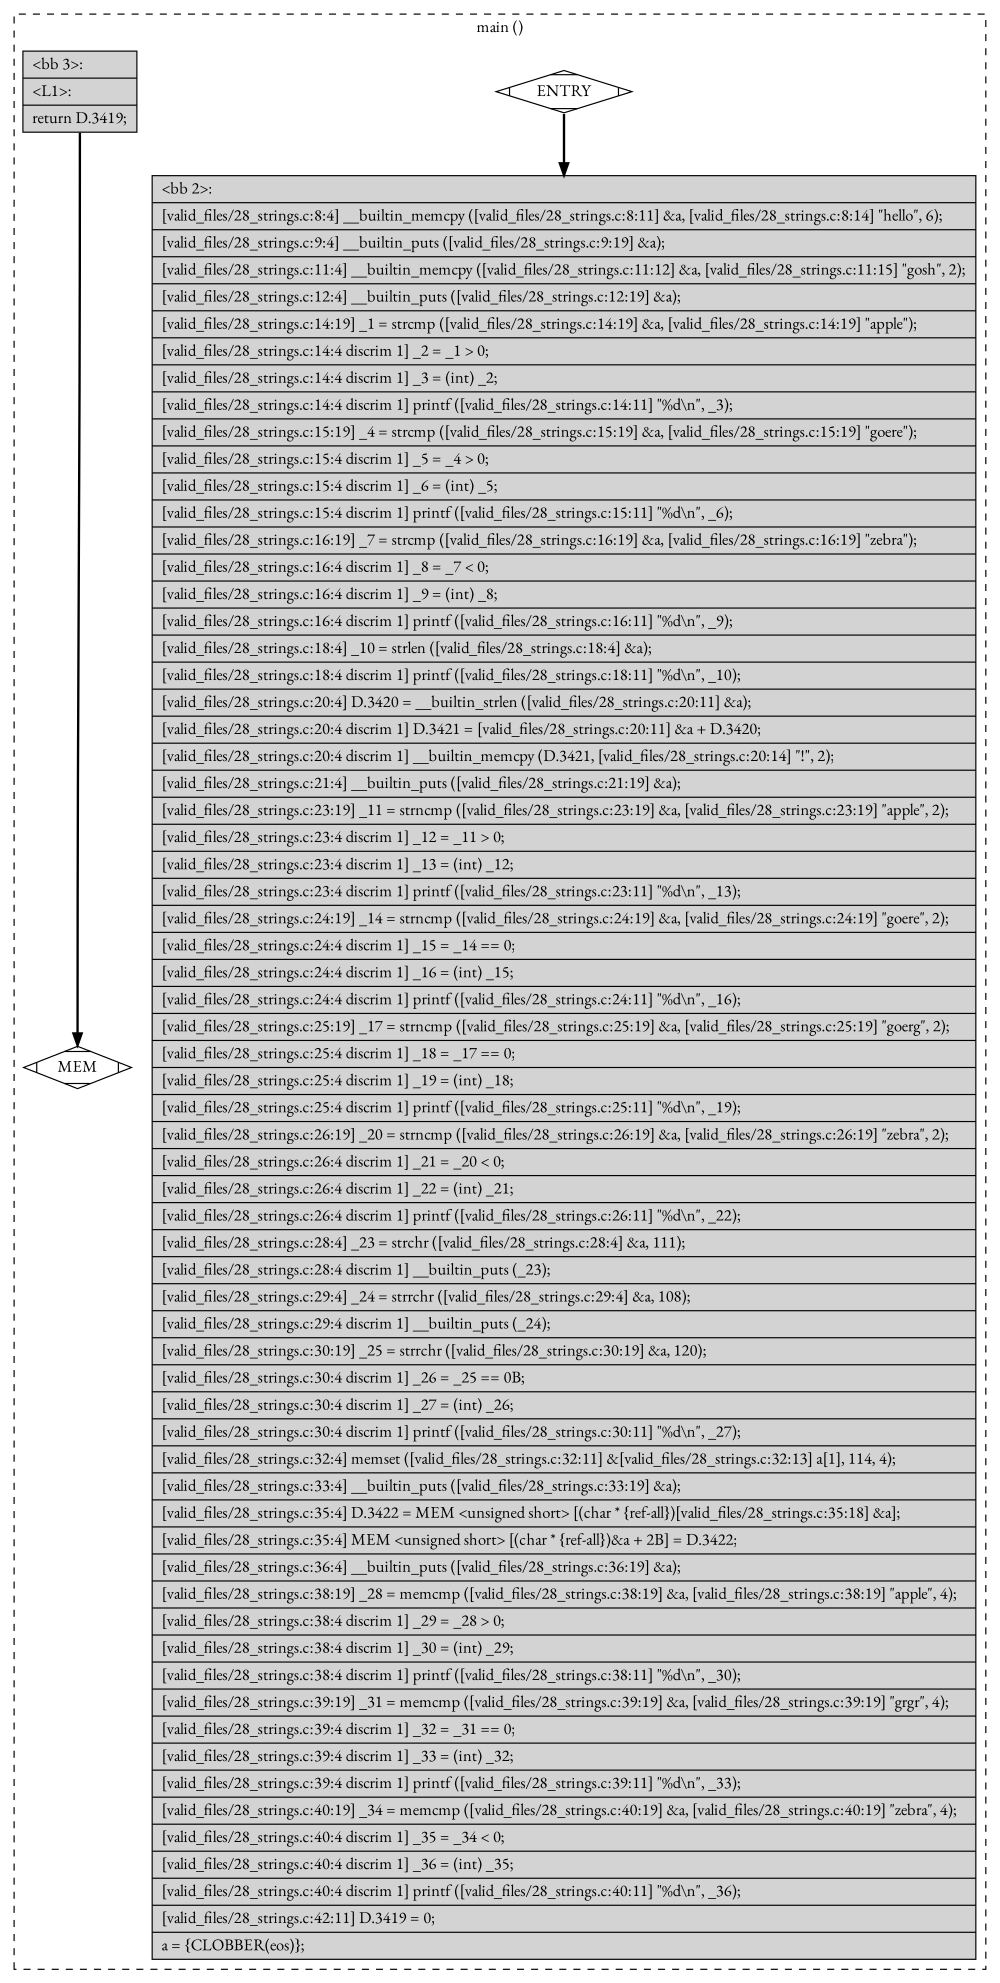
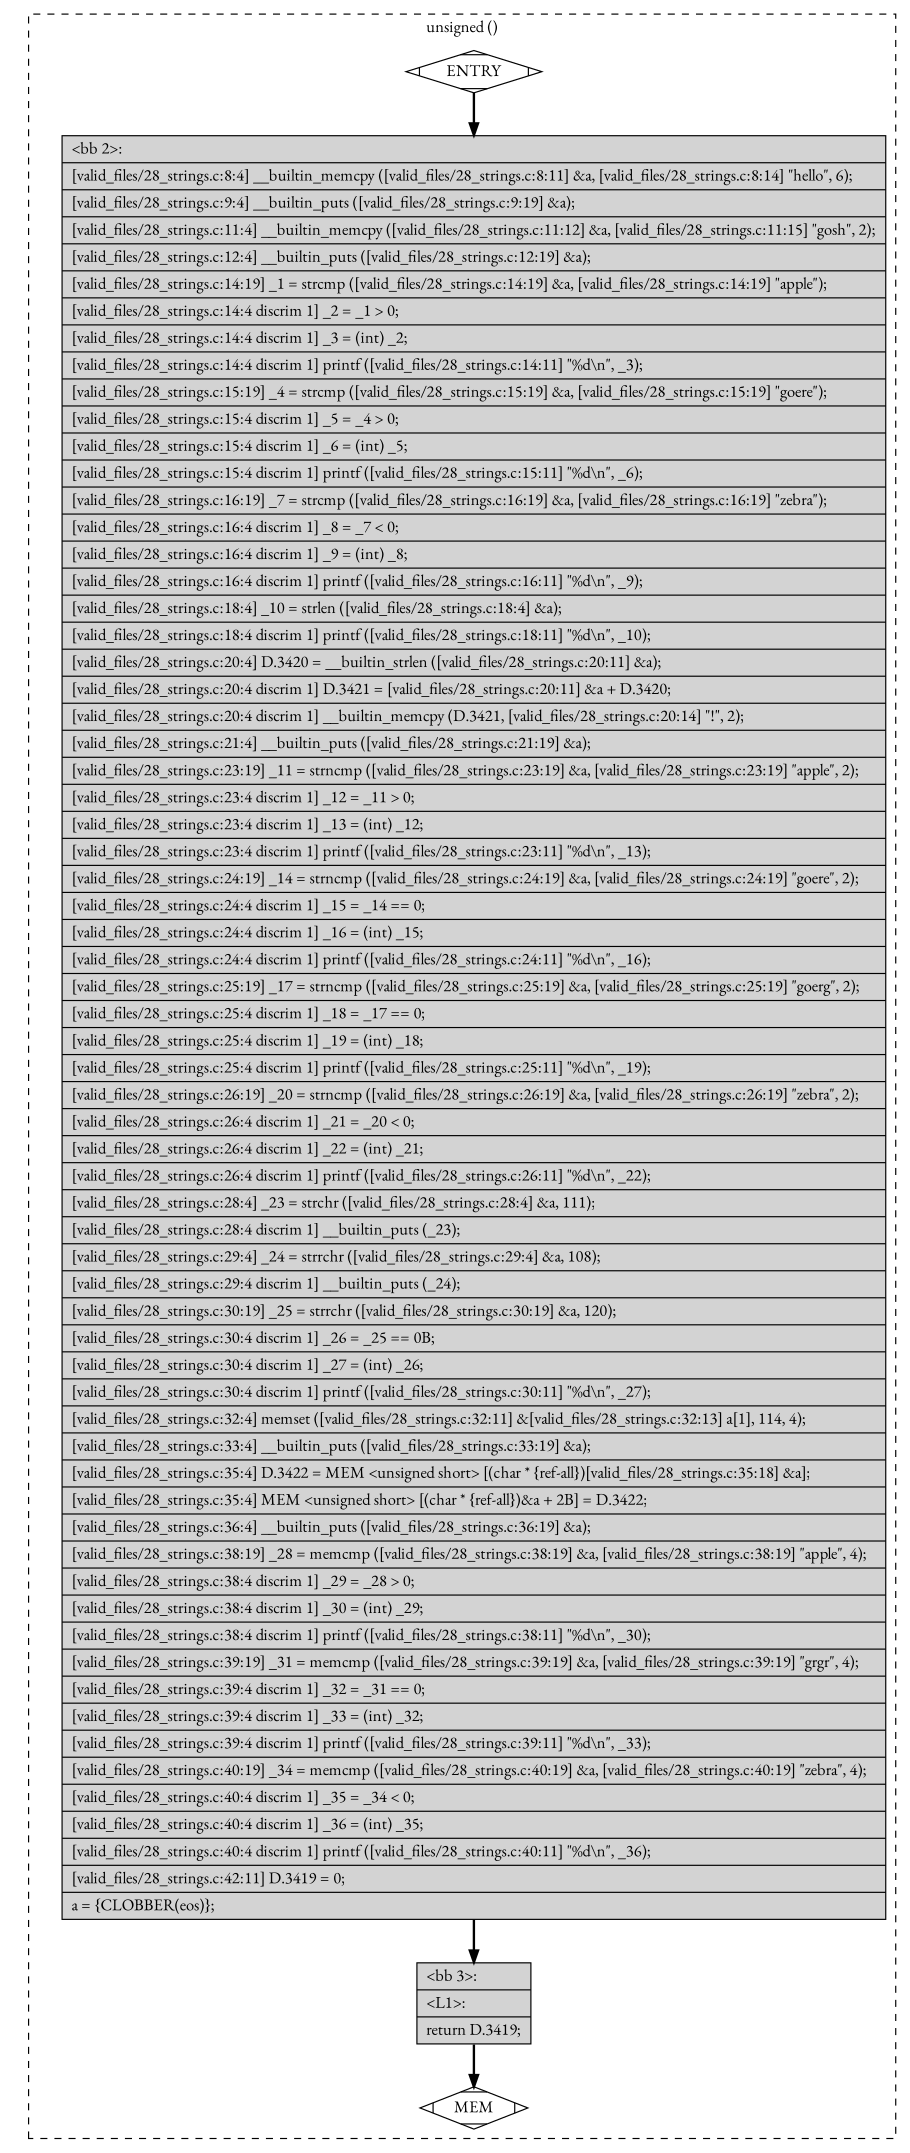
(500, 28) -> (462, 28)
none -> (474, 1935)
